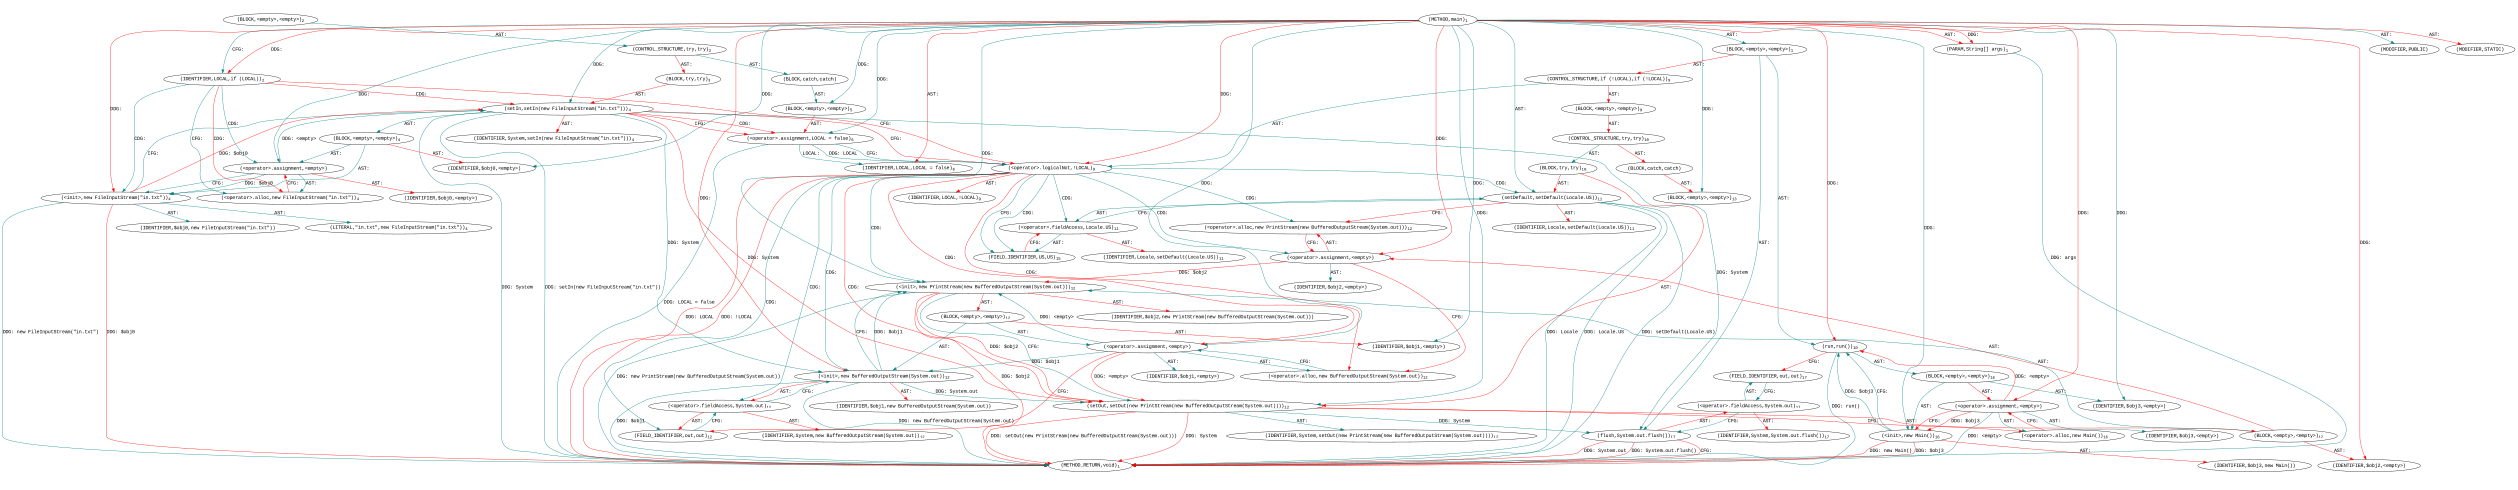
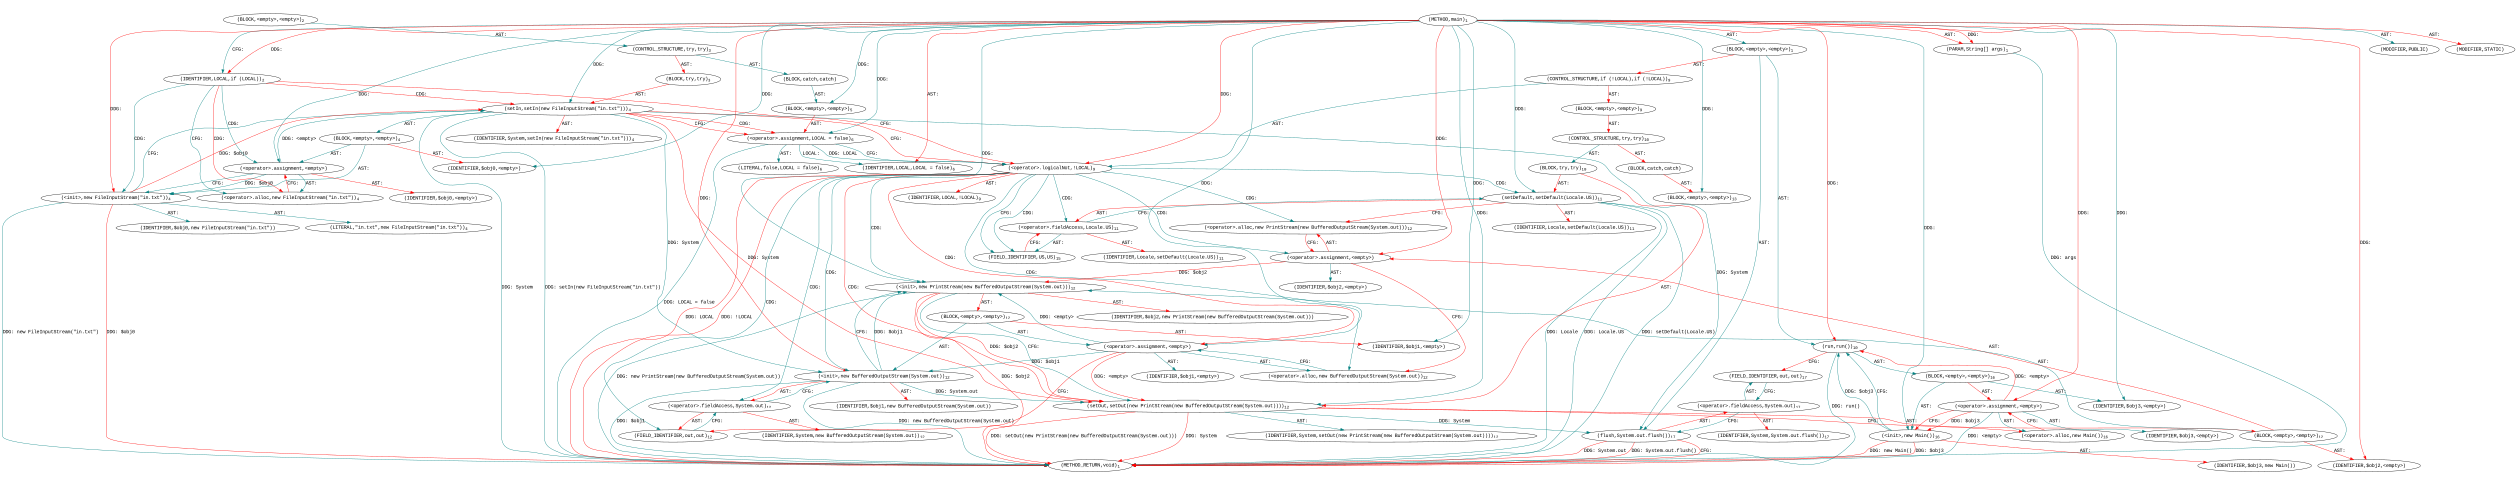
(1522, 109) -> (1522, 109)
none -> (780, 168)
(1280, 203) -> (1280, 203)
(1133, 280) -> (1133, 280)
